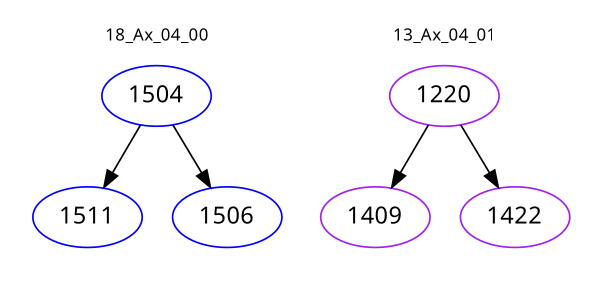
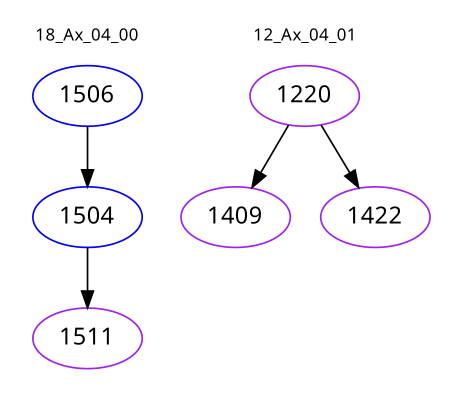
(445, 36) -> (306, 36)
(187, 149) -> (88, 148)
(88, 217) -> (88, 338)
